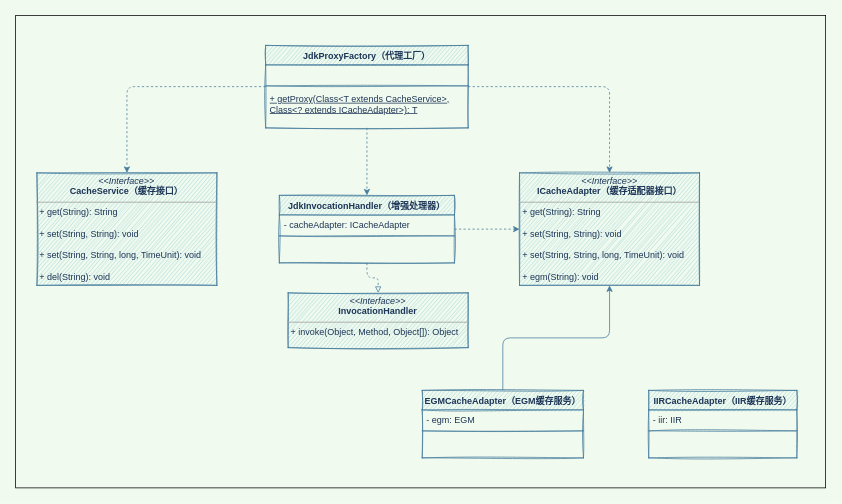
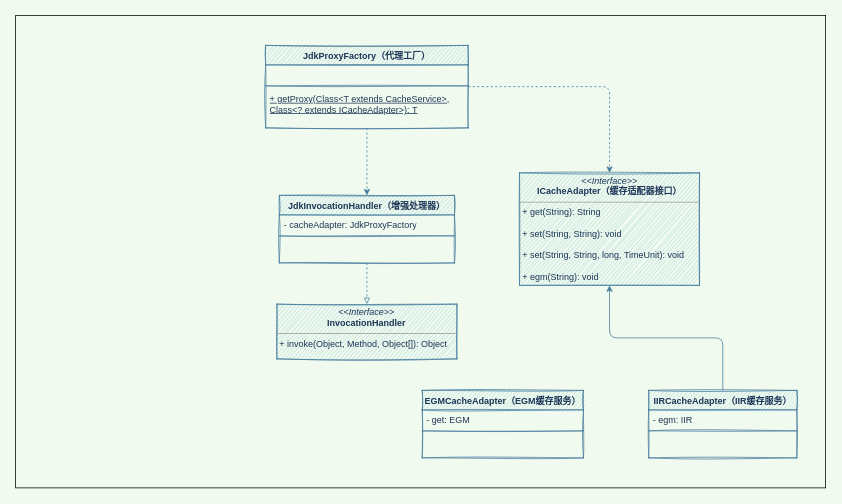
(194, 87) -> none
(353, 226) -> (358, 226)
(127, 229) -> none
(512, 229) -> none
(378, 320) -> (367, 332)
(531, 338) -> none
none -> (690, 338)
(448, 421) -> (448, 421)
(672, 421) -> (675, 421)
